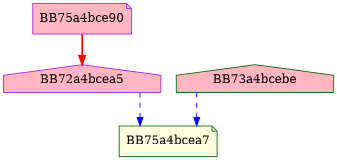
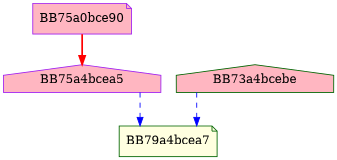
(82, 19) -> (82, 19)
(82, 80) -> (82, 80)
(168, 141) -> (168, 141)
